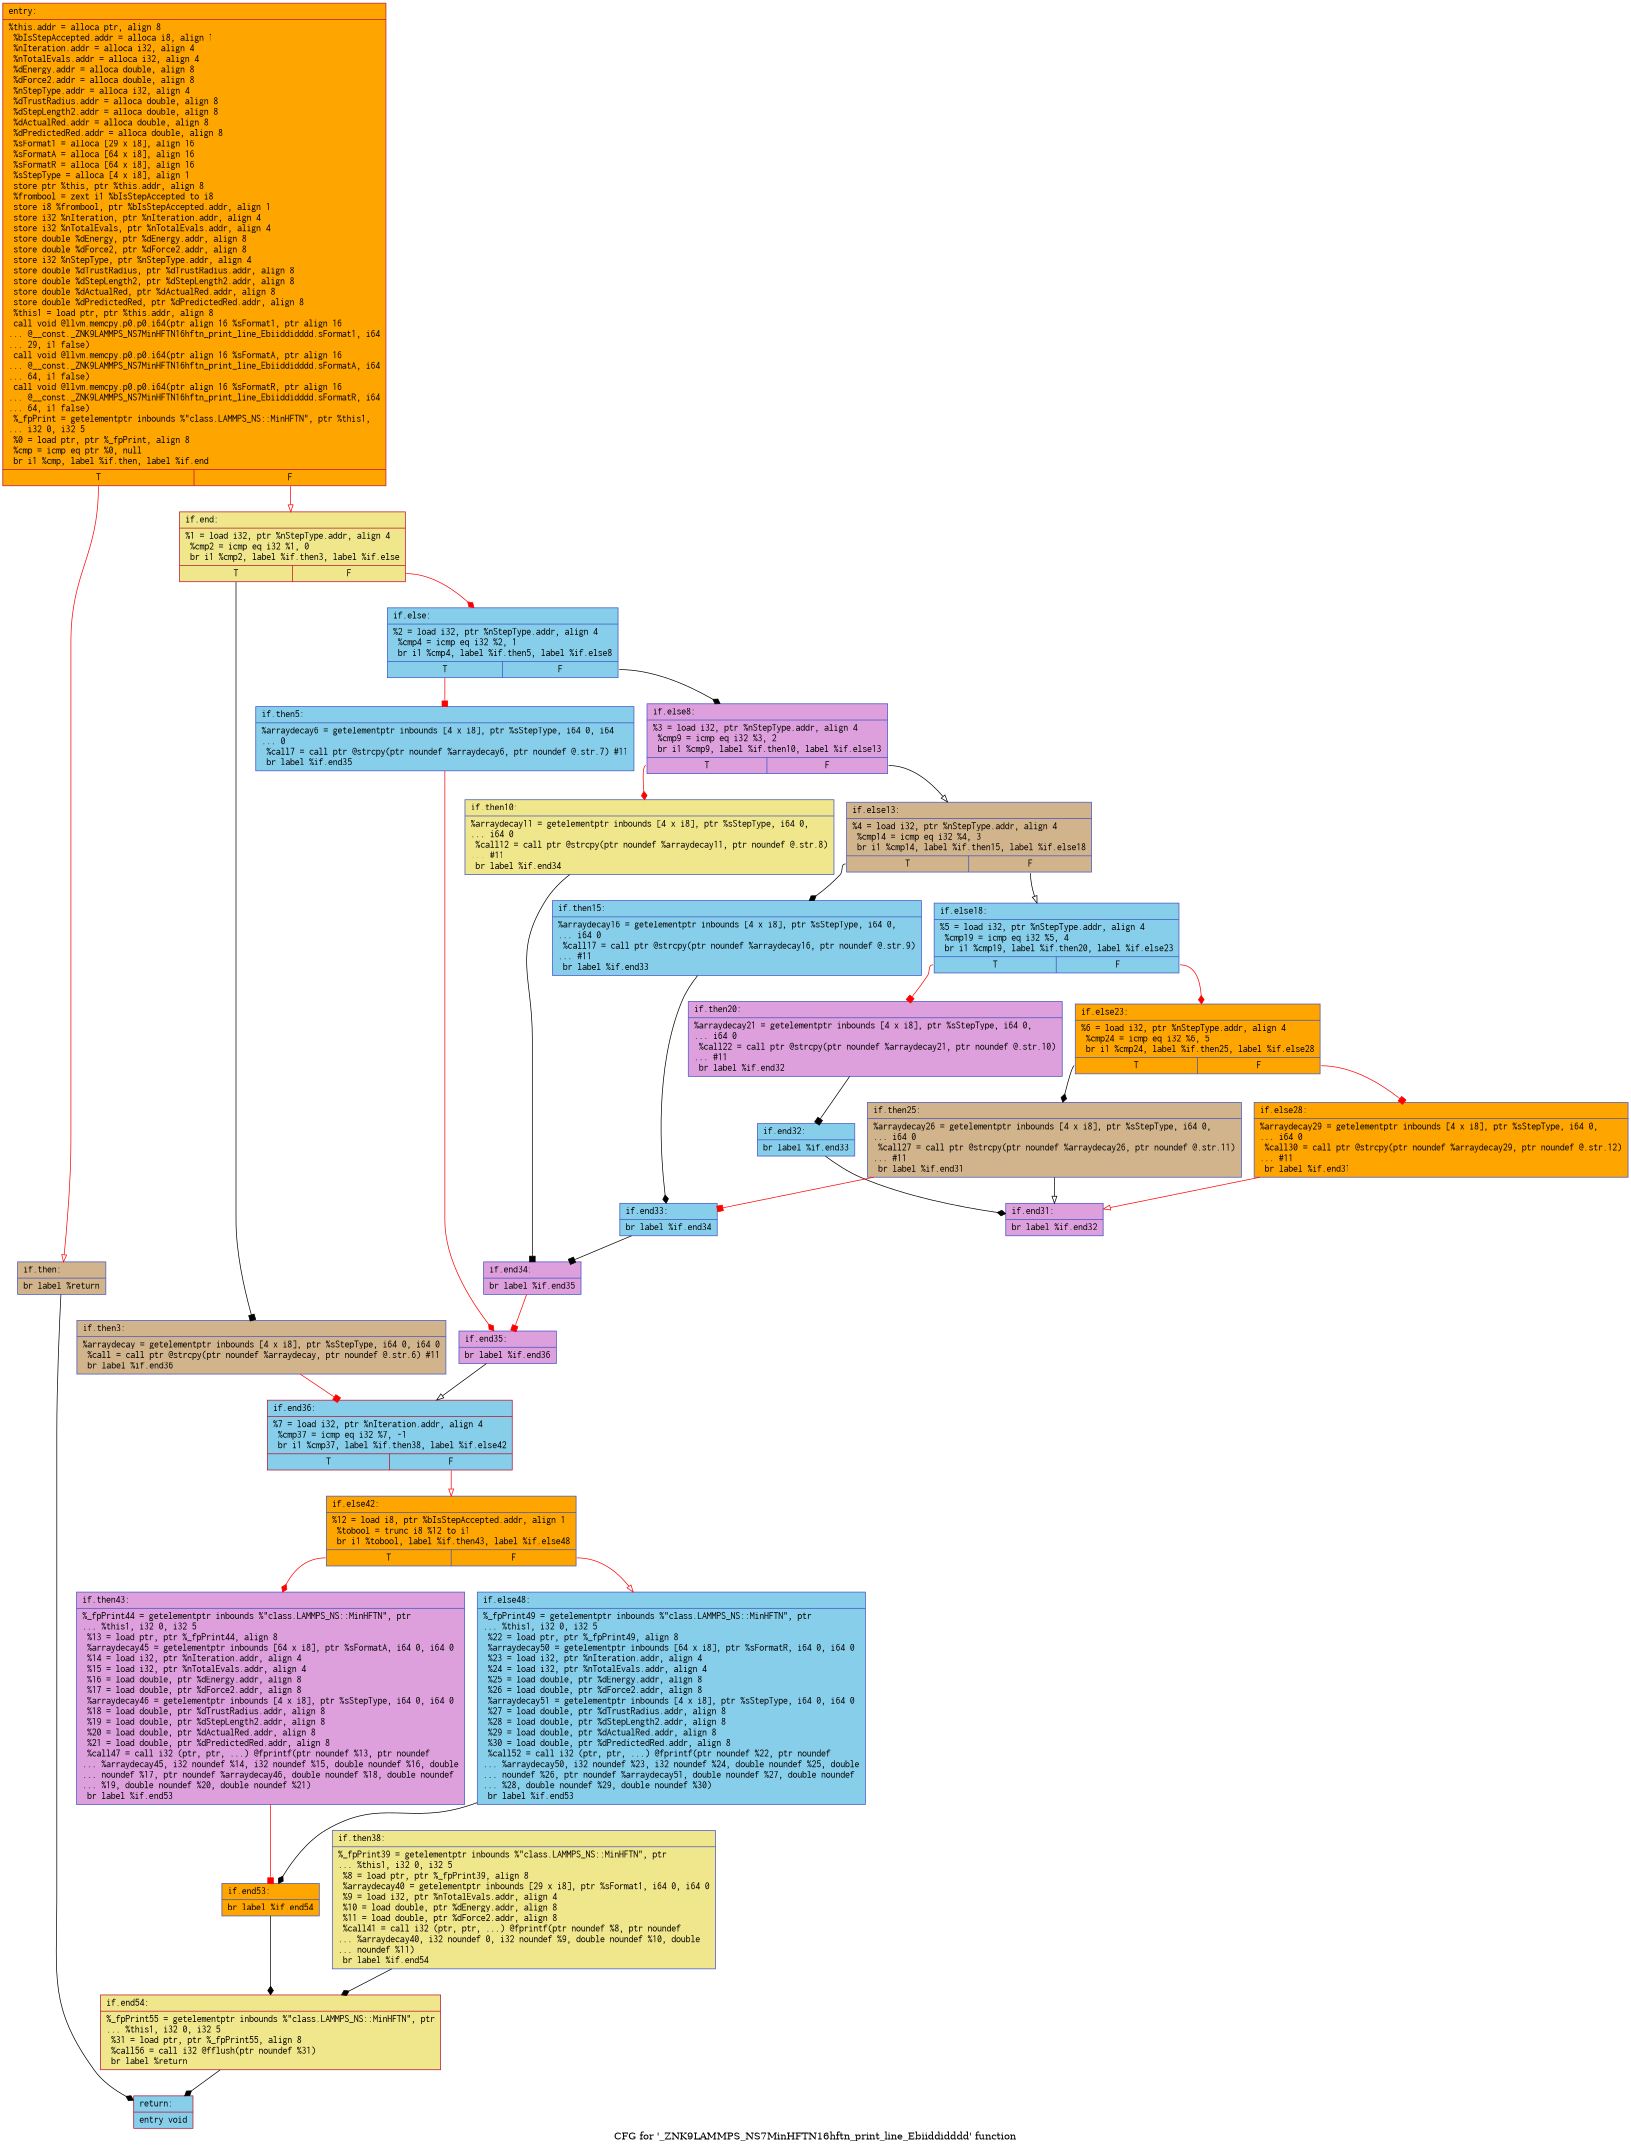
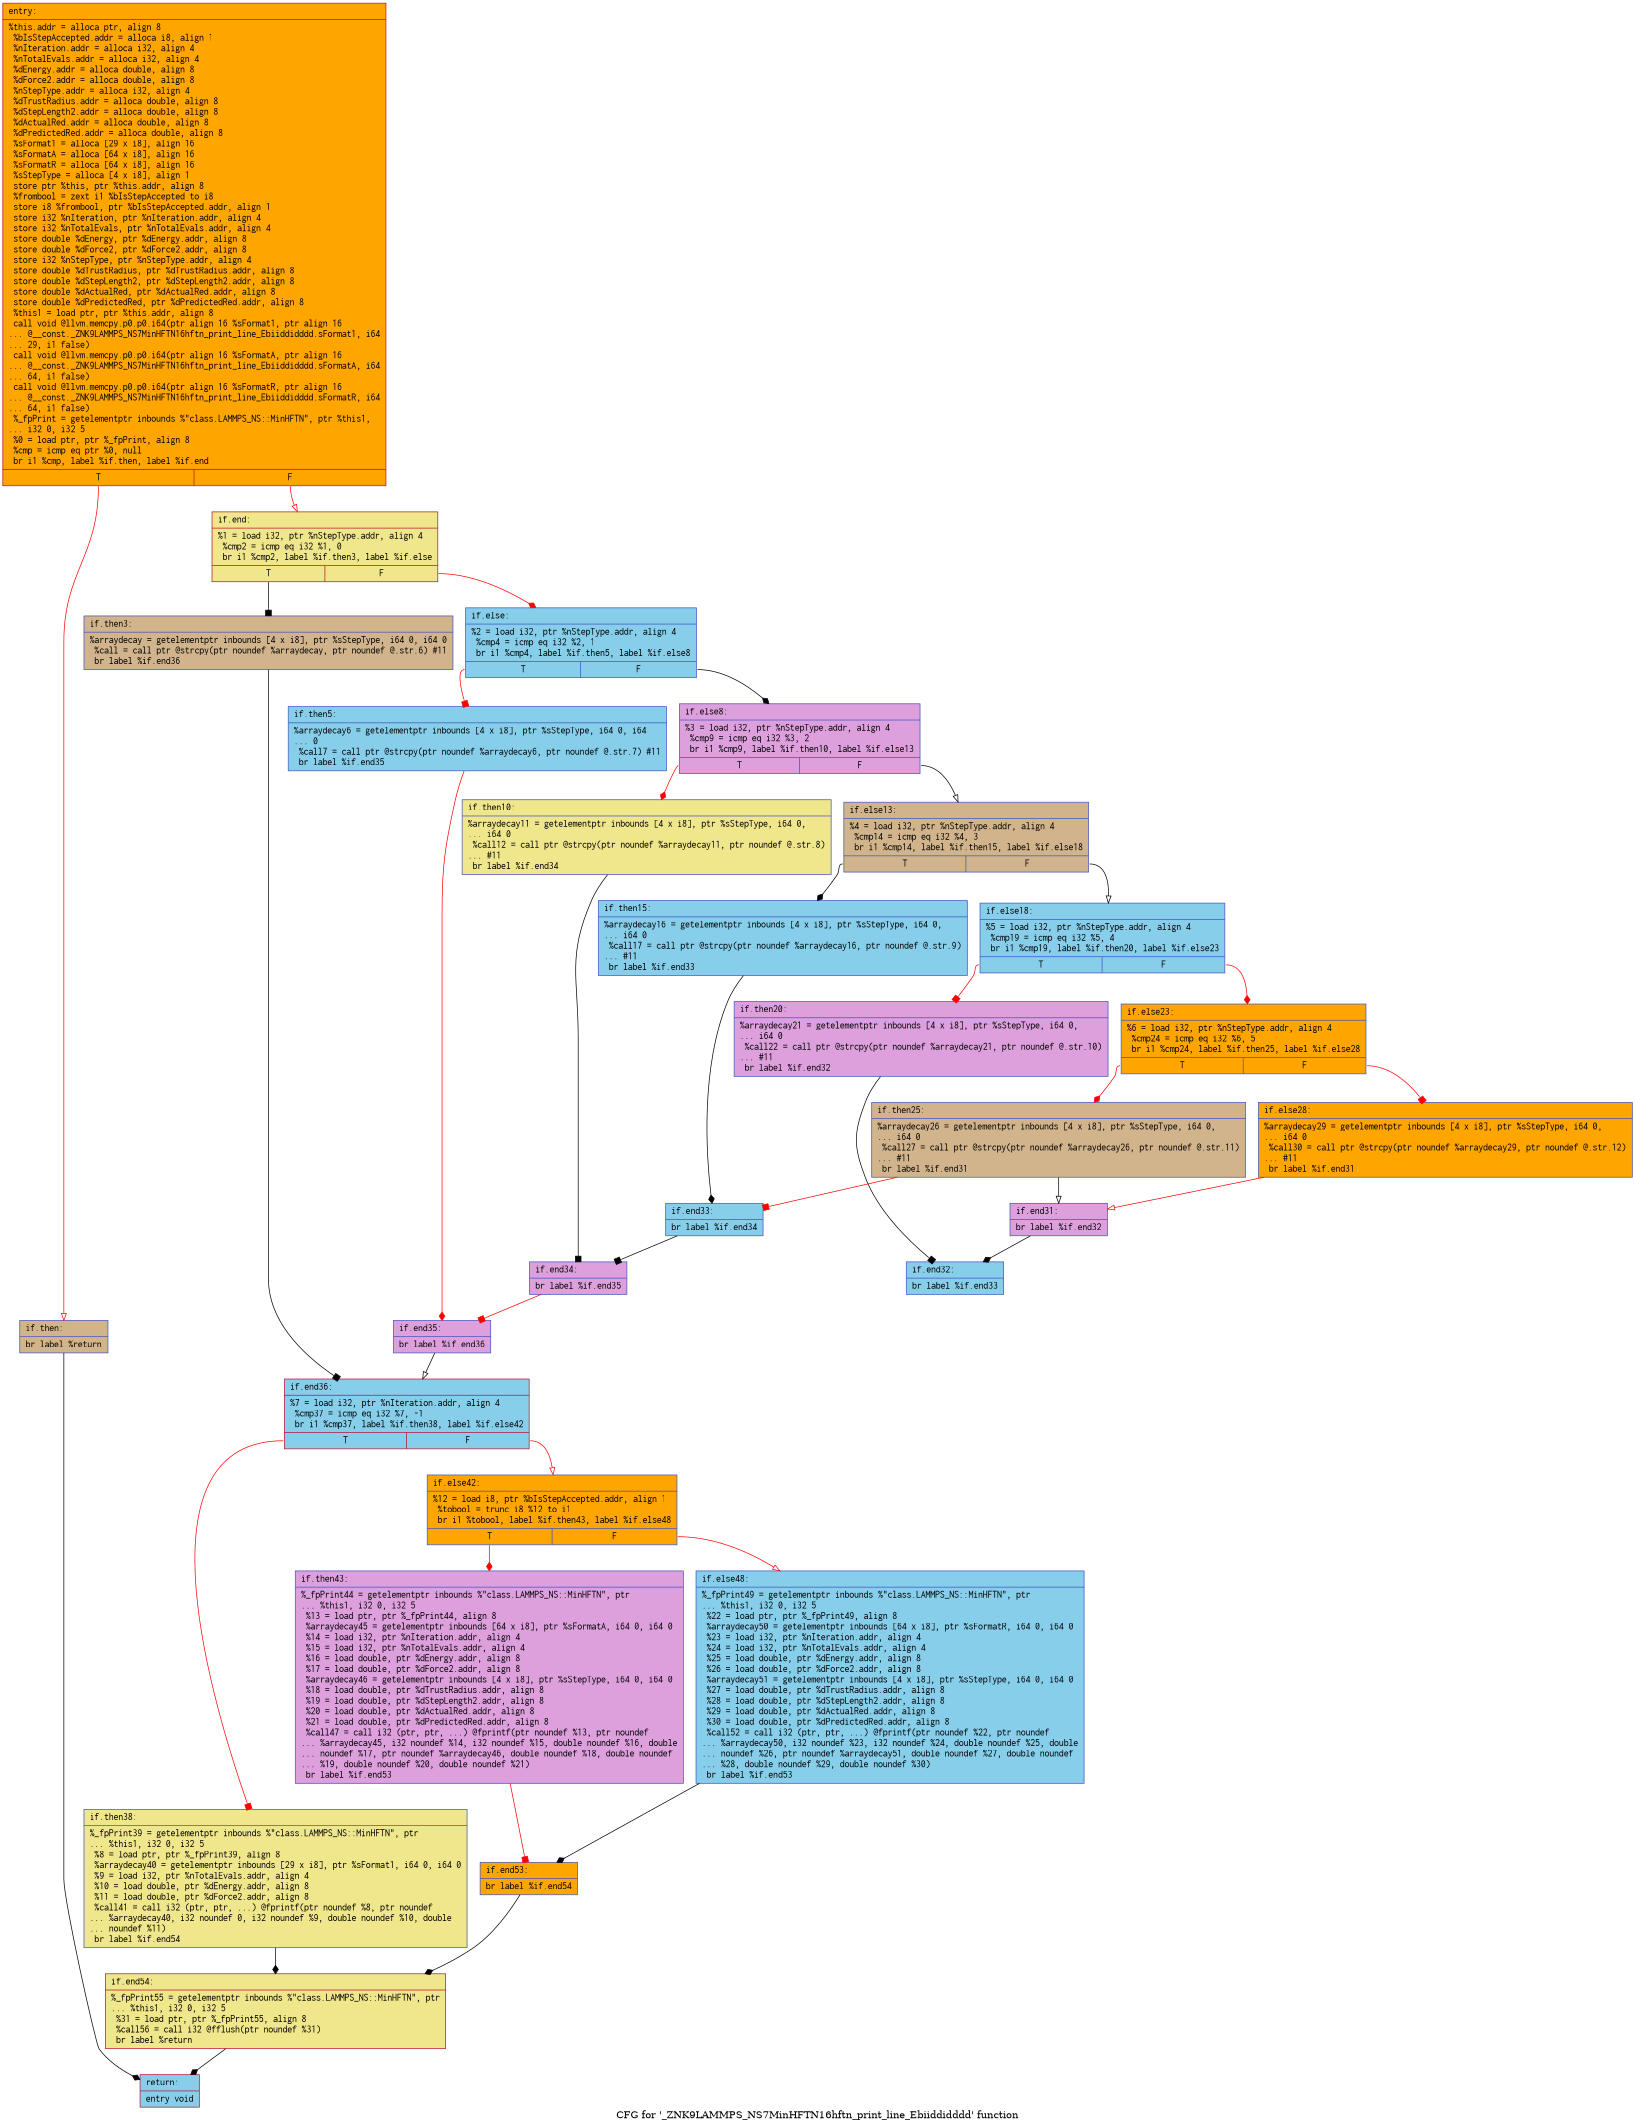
(1069, 1079) -> (1111, 1081)
(908, 1194) -> (1011, 1247)
(317, 1385) -> (268, 1034)
none -> (198, 1600)
